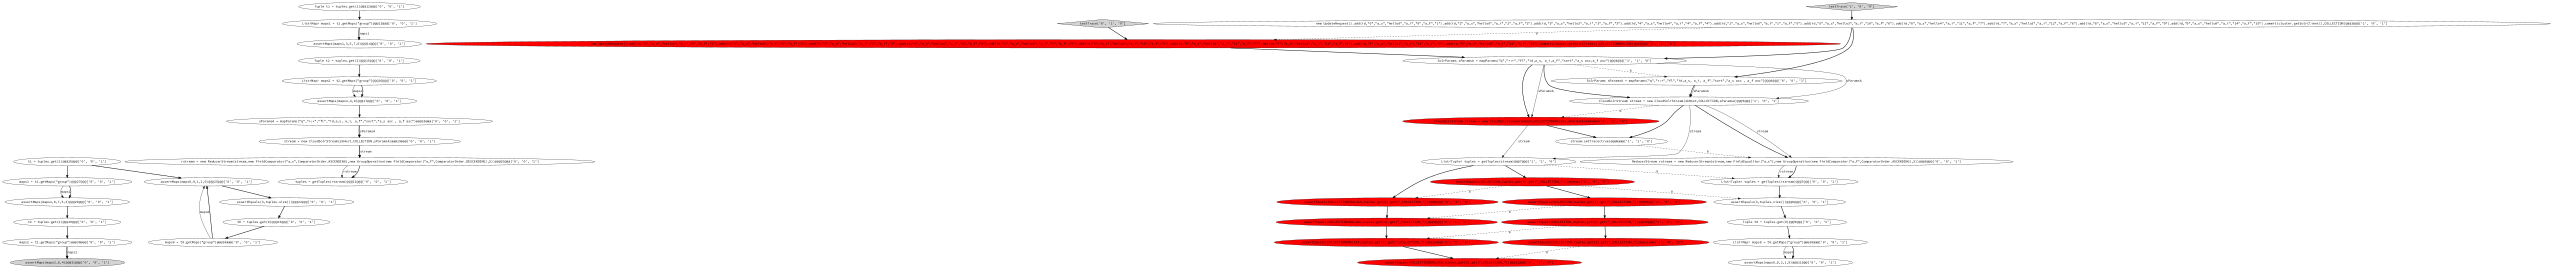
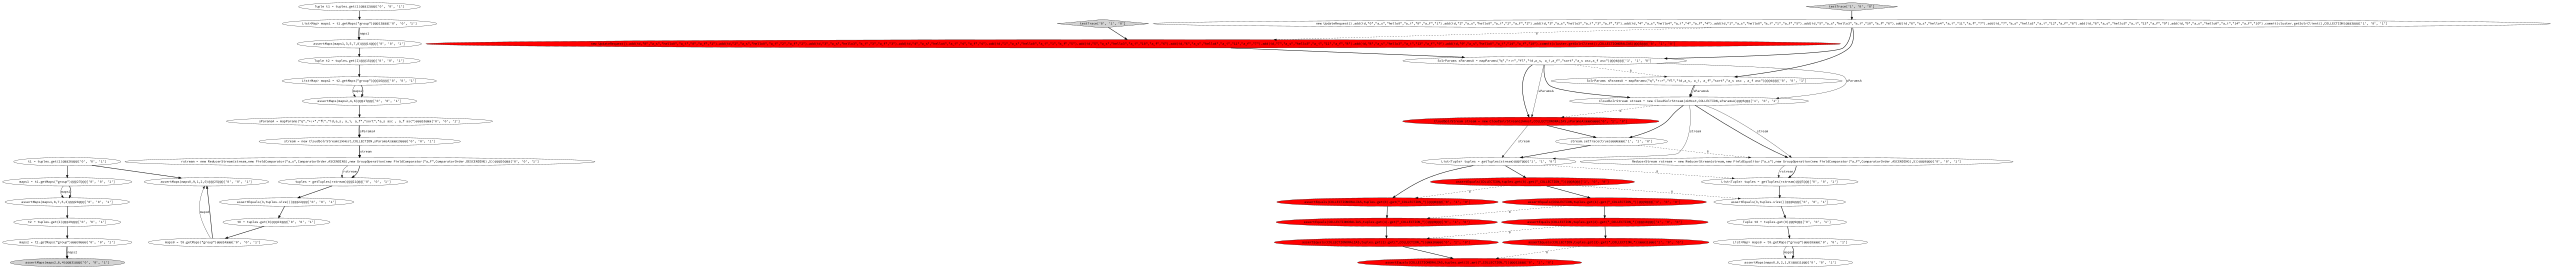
none -> (359, 51)
none -> (1557, 151)
(245, 192) -> (316, 192)
